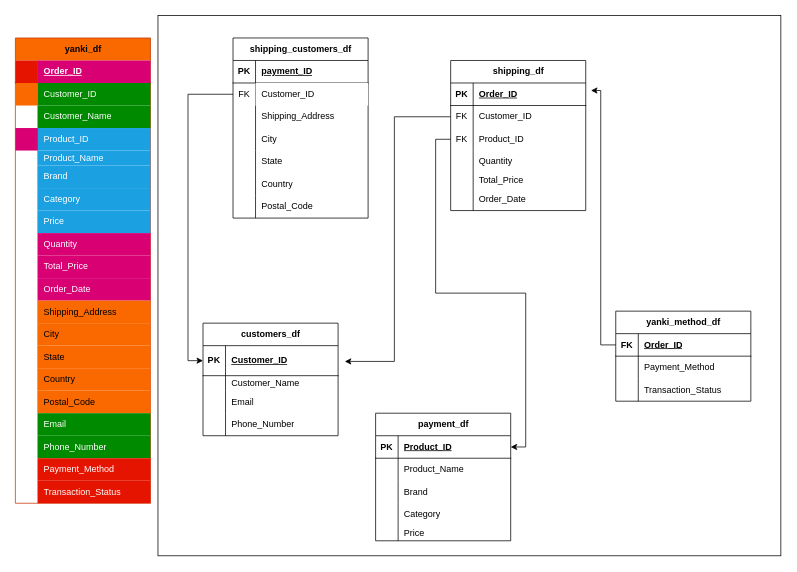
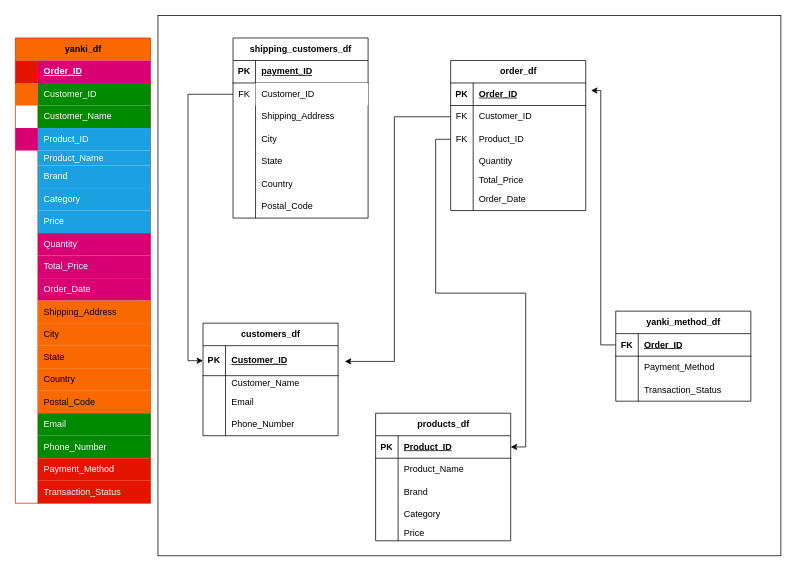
(518, 72) -> (518, 72)
(443, 424) -> (443, 424)
